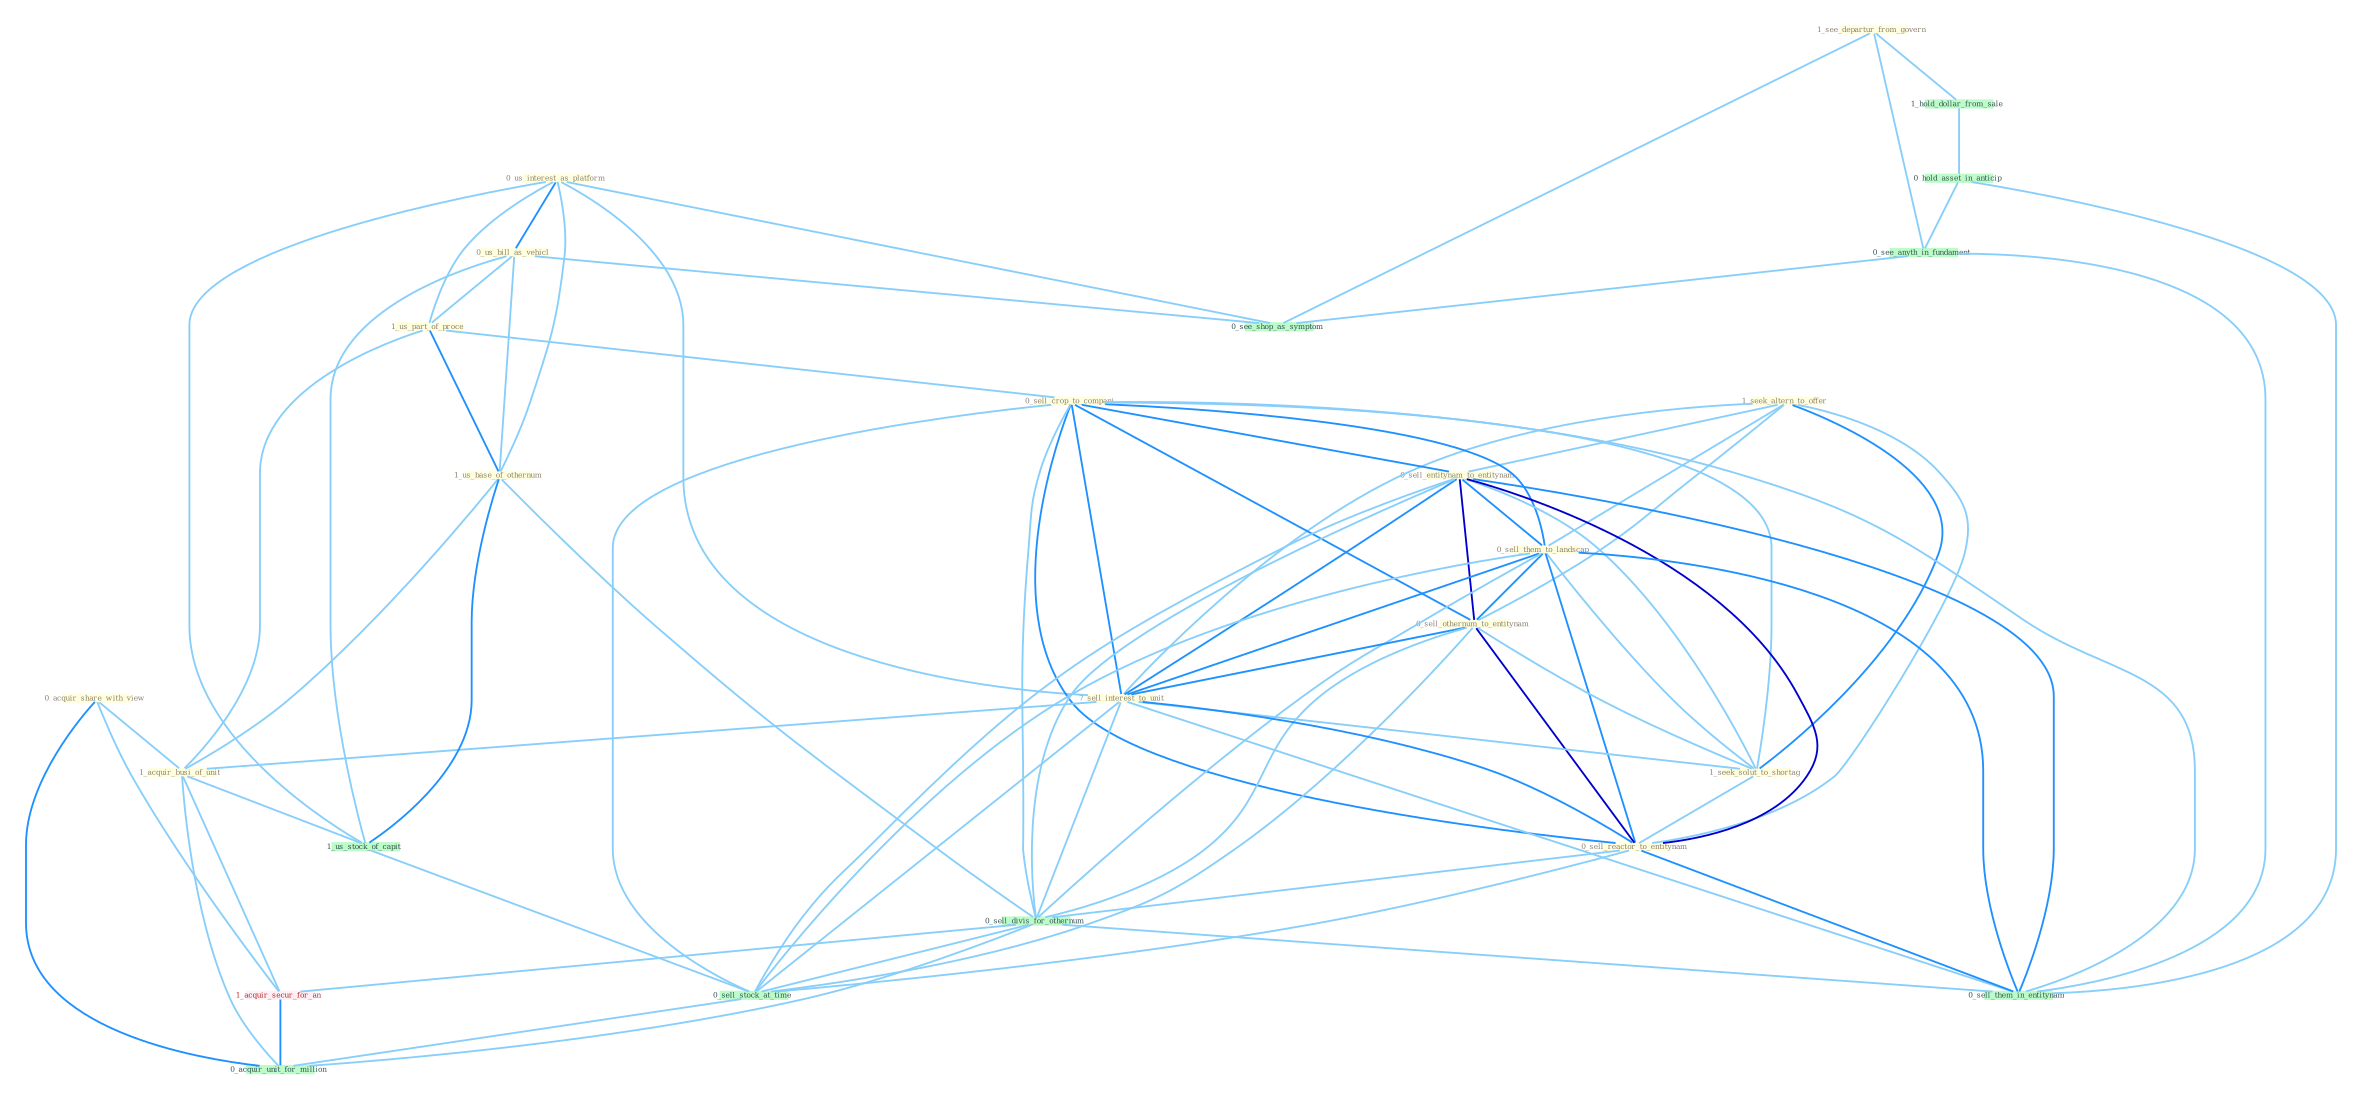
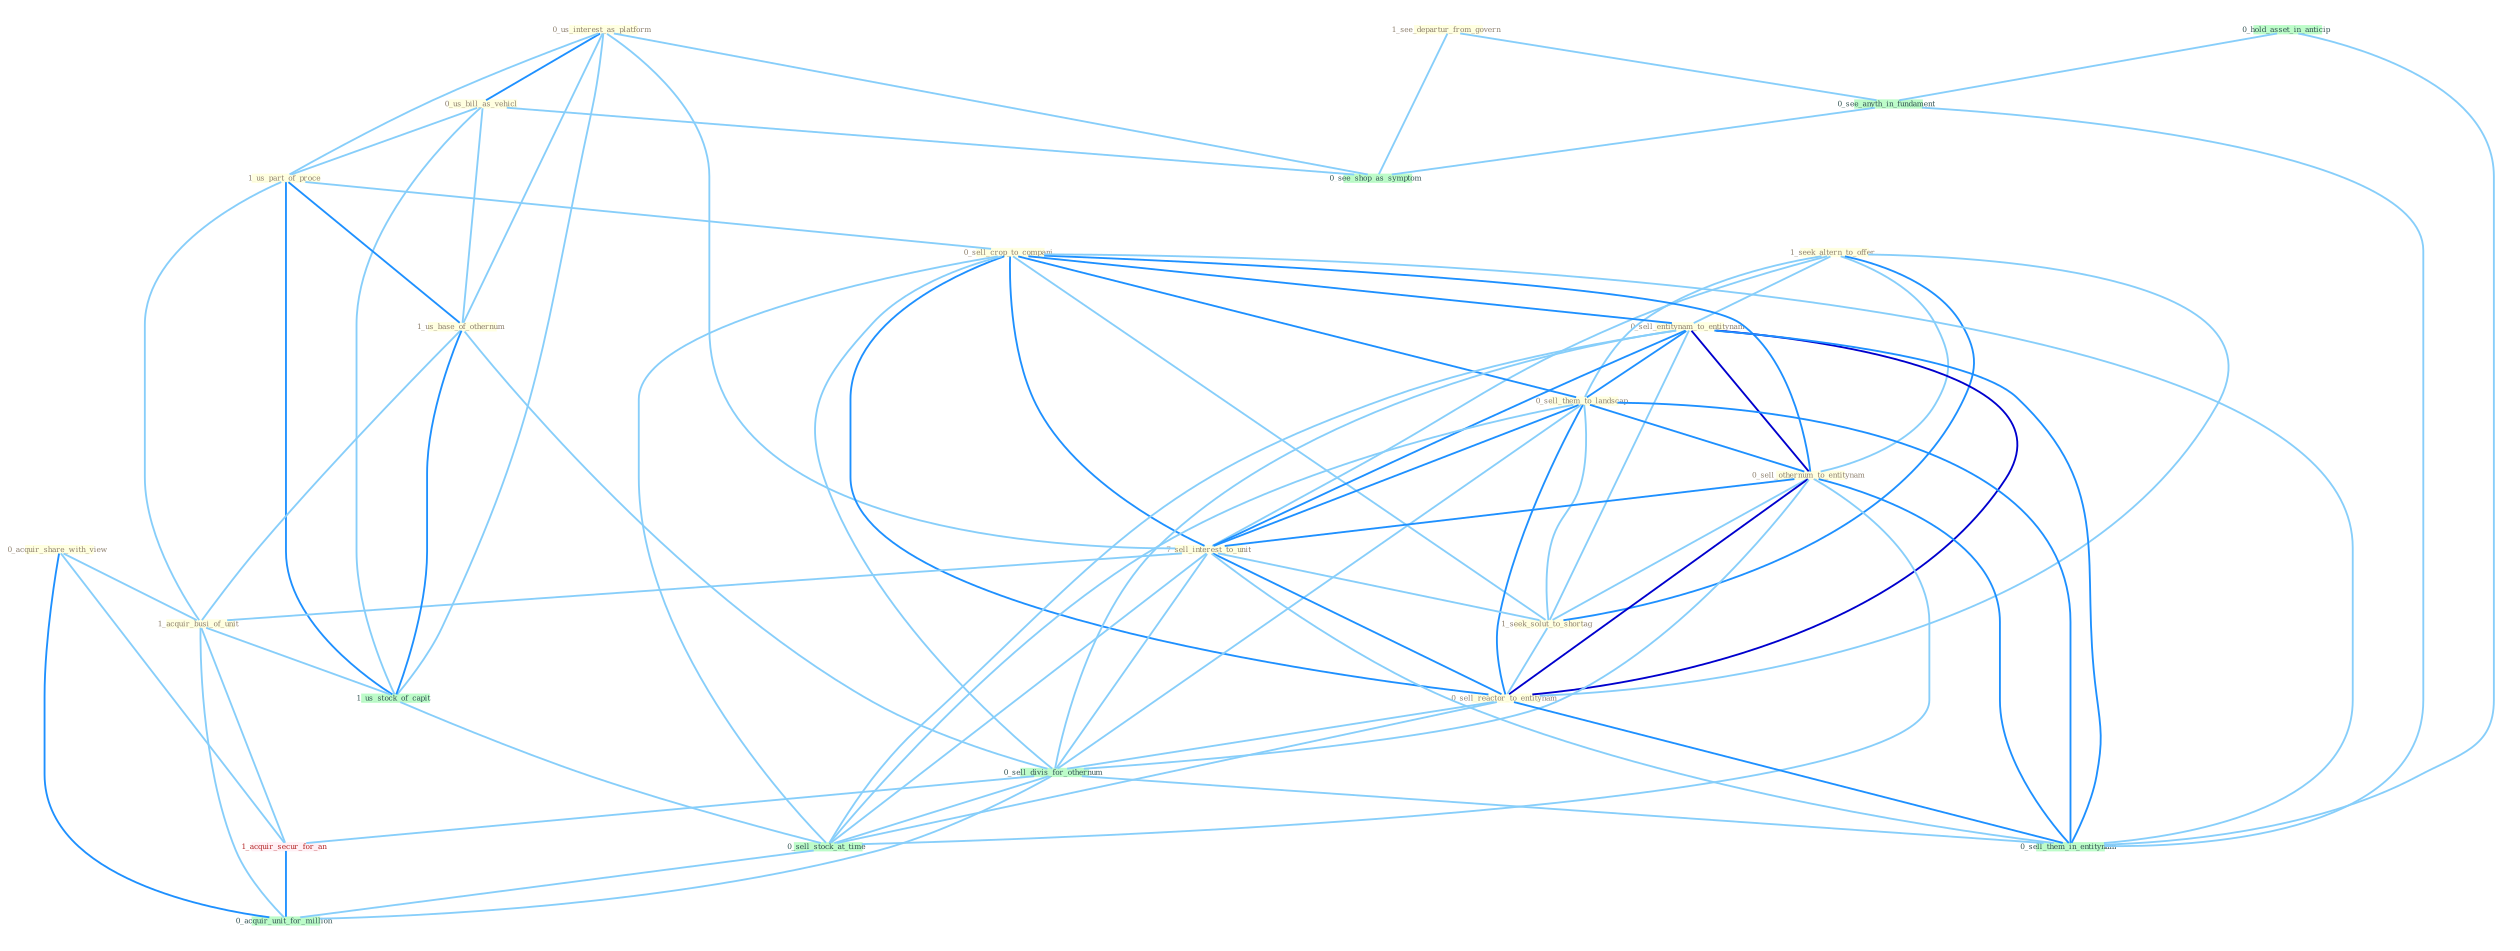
(1959, 104) -> none
none -> (286, 459)
none -> (1999, 619)
